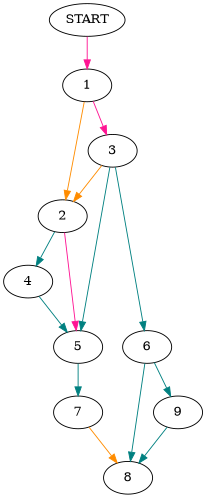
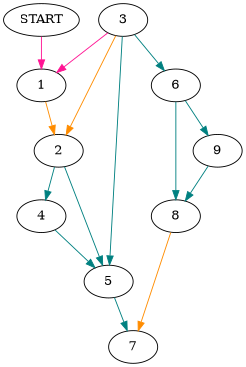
(98, 114) -> (86, 50)
(70, 277) -> (82, 212)
(100, 441) -> (156, 277)
